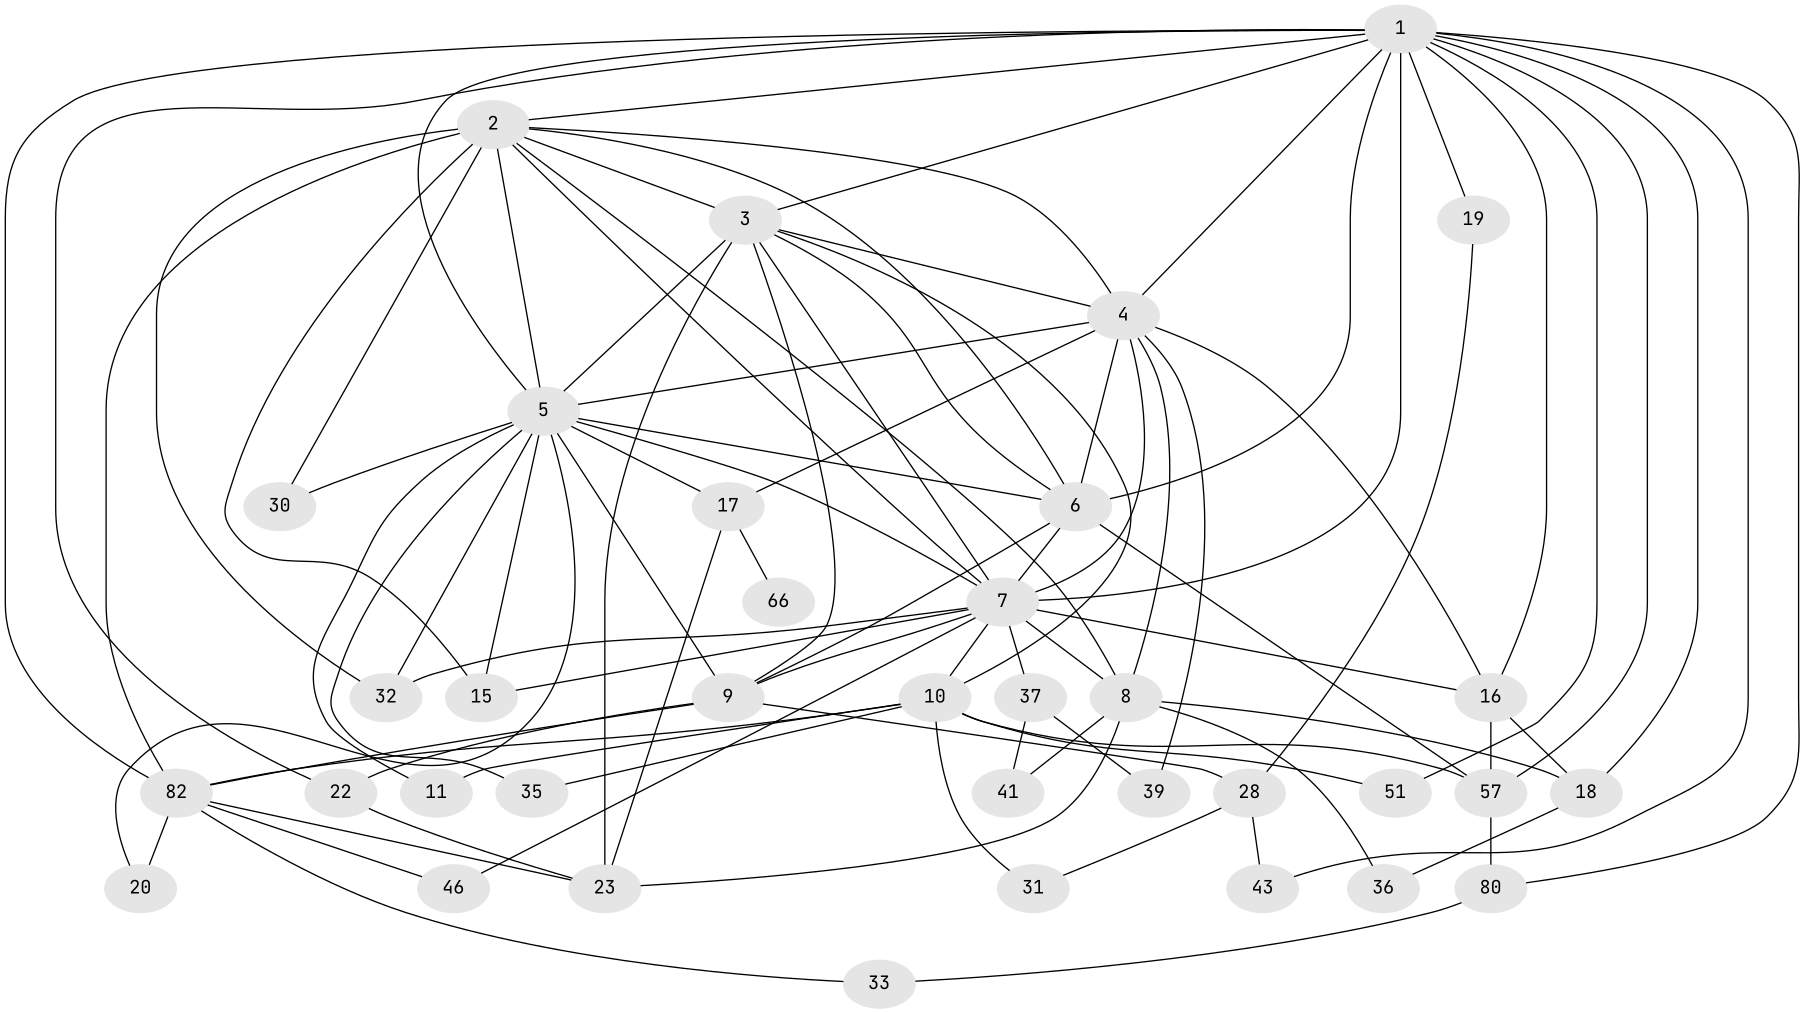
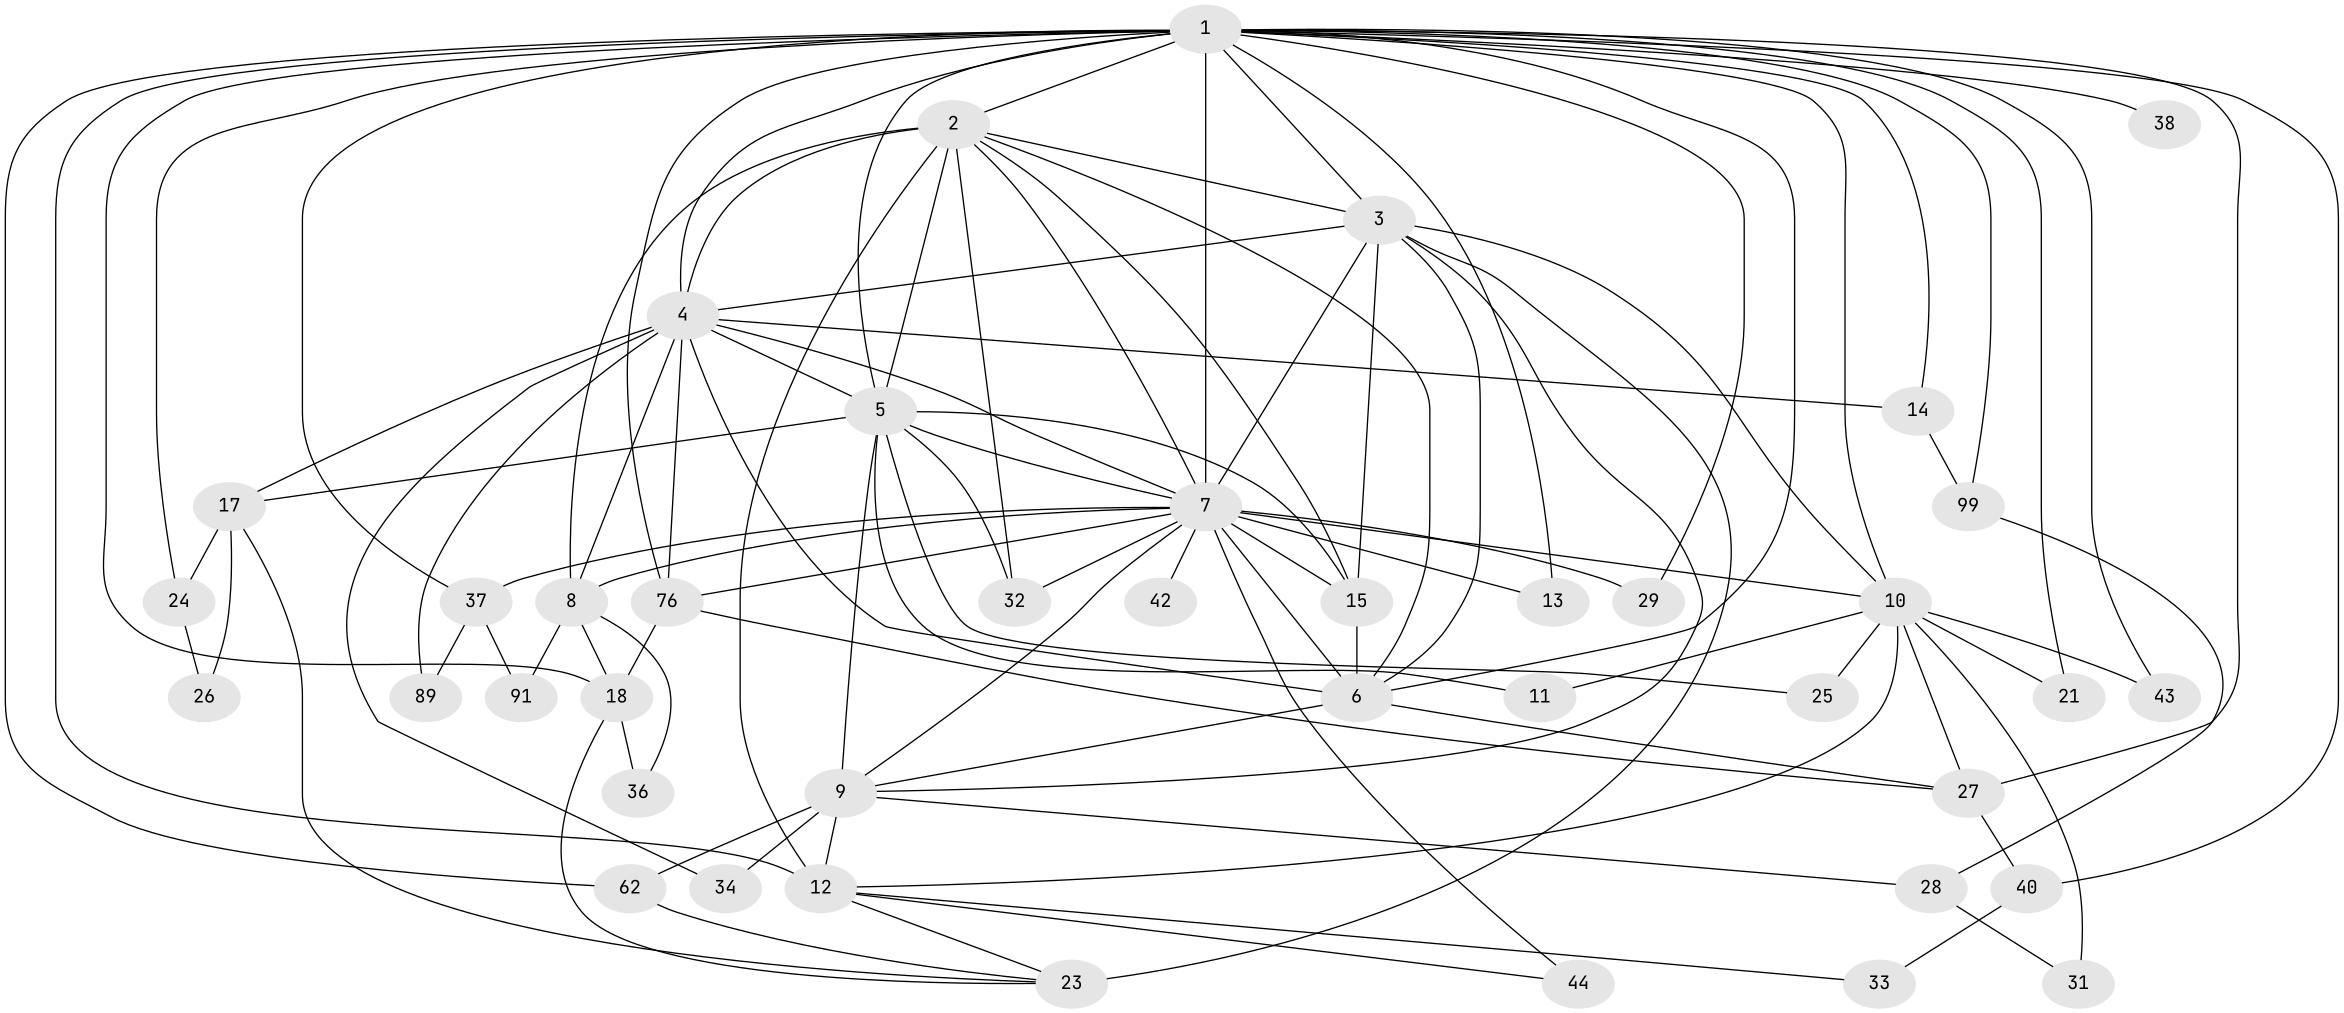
none -> (1774, 86)
none -> (496, 90)
none -> (2165, 125)
(1474, 220) -> (1968, 507)
(645, 316) -> (1368, 411)
none -> (1918, 411)
(798, 457) -> (1357, 650)
(280, 507) -> none
none -> (179, 602)
(779, 602) -> (204, 698)
none -> (1161, 602)
none -> (1553, 602)
none -> (1649, 602)
(1491, 698) -> (667, 602)
(176, 793) -> (821, 889)
(341, 793) -> (630, 889)
(532, 793) -> (1822, 698)
(1008, 793) -> (521, 698)
(1154, 793) -> (426, 698)
(1395, 793) -> (2069, 698)
(1491, 793) -> (1968, 793)
(1256, 841) -> (2034, 644)
(909, 859) -> (606, 930)
(141, 889) -> none
(454, 889) -> (1578, 984)
none -> (726, 889)
(1491, 889) -> (2027, 889)
